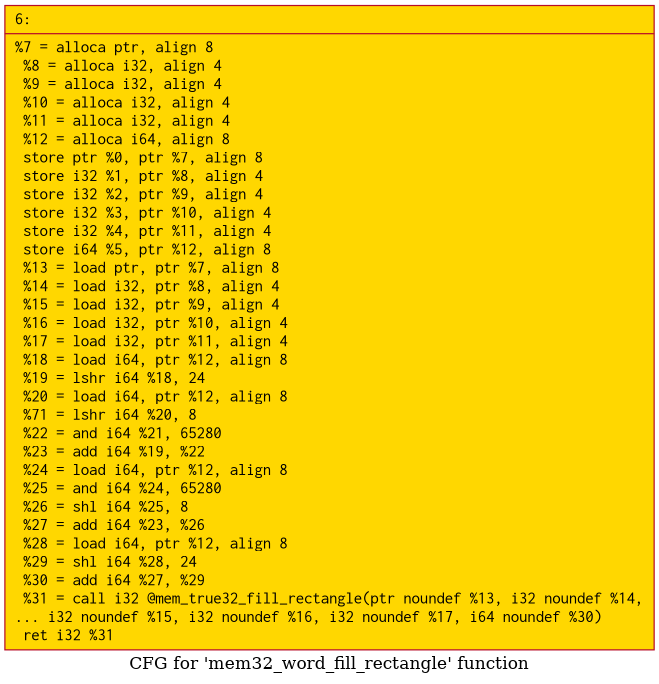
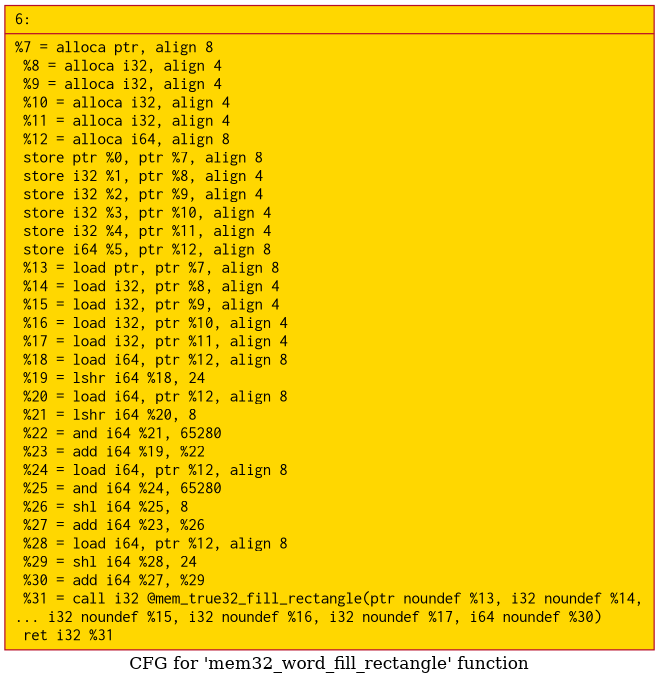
(106, 415) -> (106, 415)
